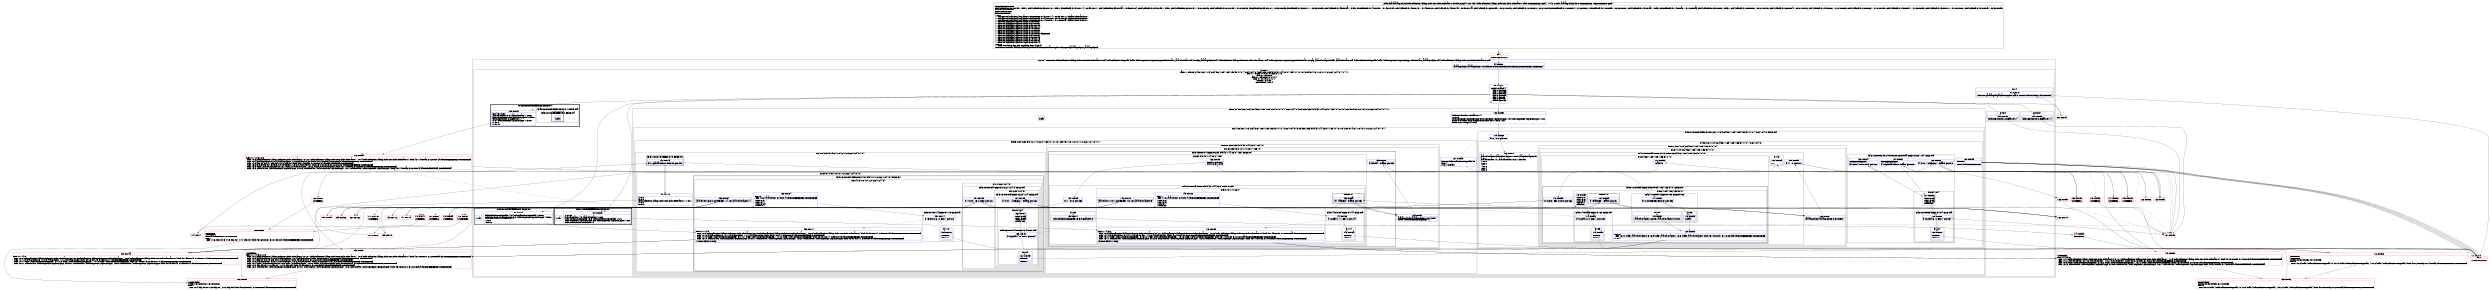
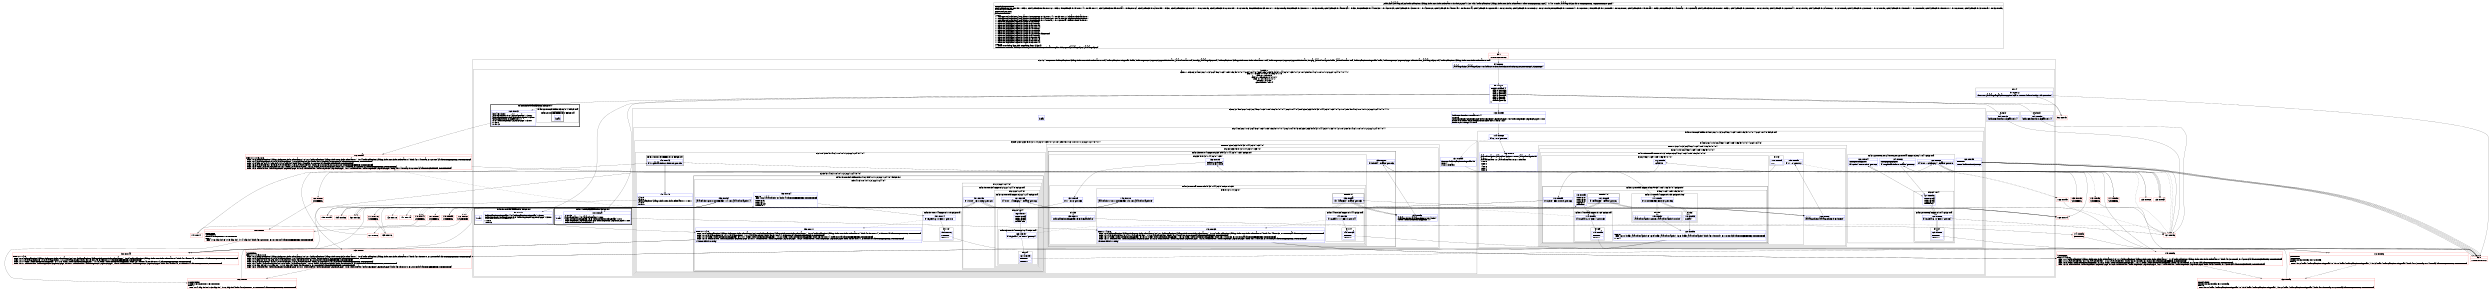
(1499, 57) -> (1498, 57)
(1739, 172) -> (1759, 172)
(1188, 200) -> none
(2127, 200) -> none
(940, 219) -> (939, 219)
